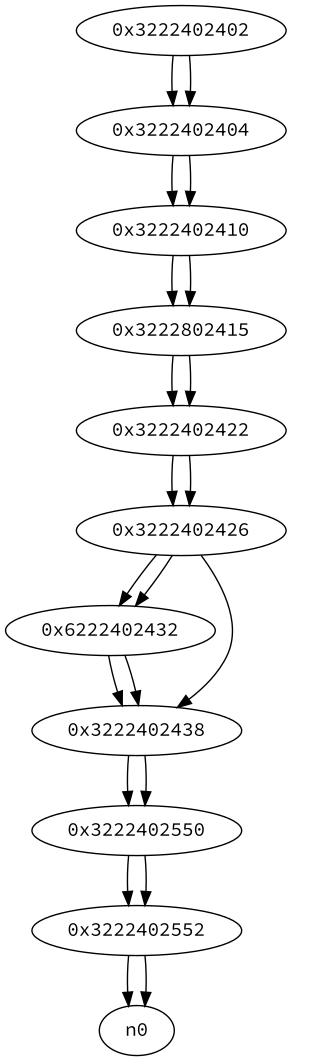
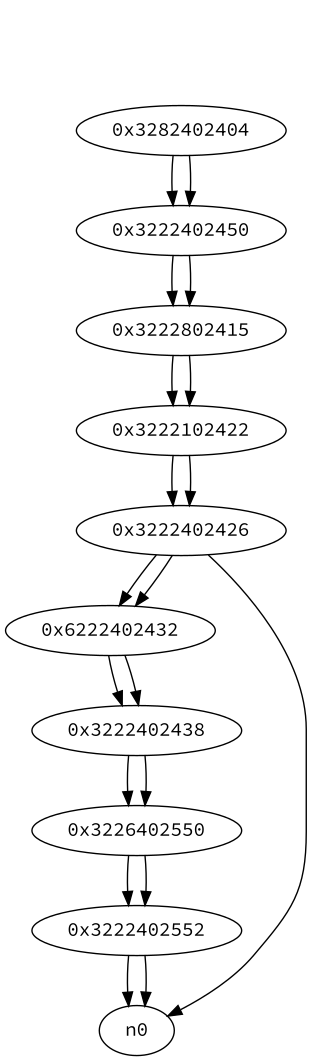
(181, 31) -> none
(181, 131) -> (181, 131)
(181, 231) -> (181, 231)
(181, 431) -> (181, 431)
(232, 631) -> (306, 793)
(137, 831) -> (137, 831)
